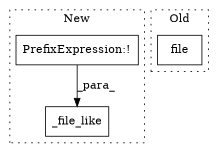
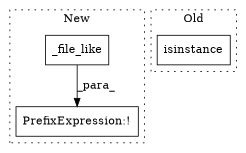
(180, 50) -> (194, 50)
(77, 82) -> (77, 82)
